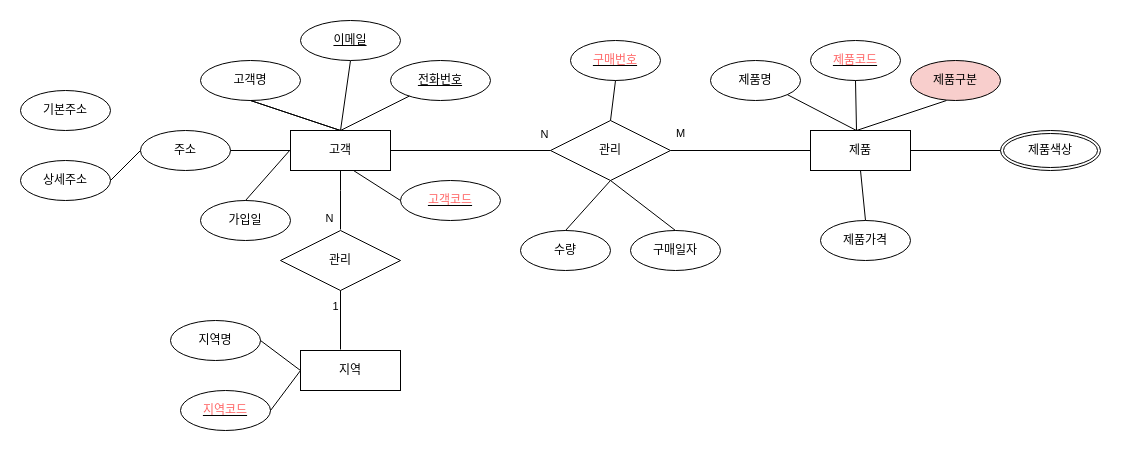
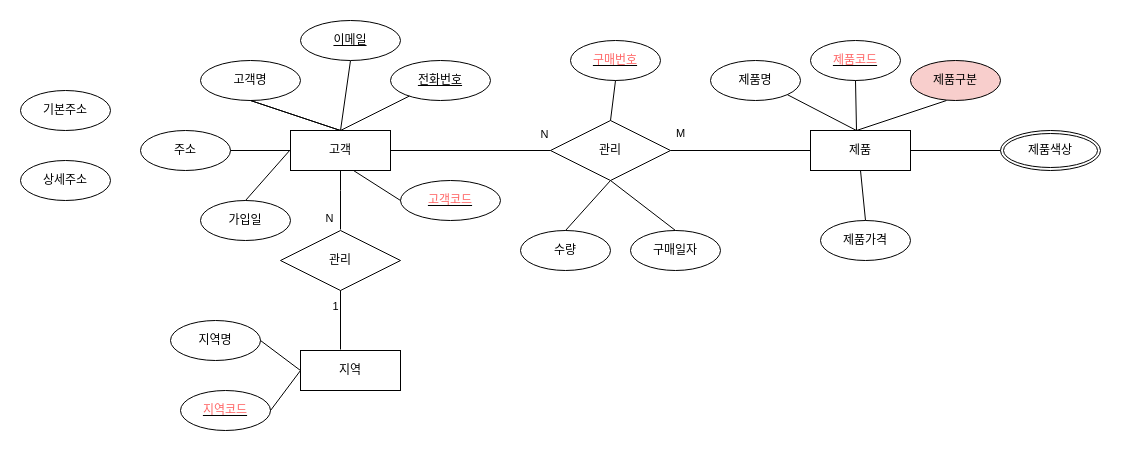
(126, 166) -> none
